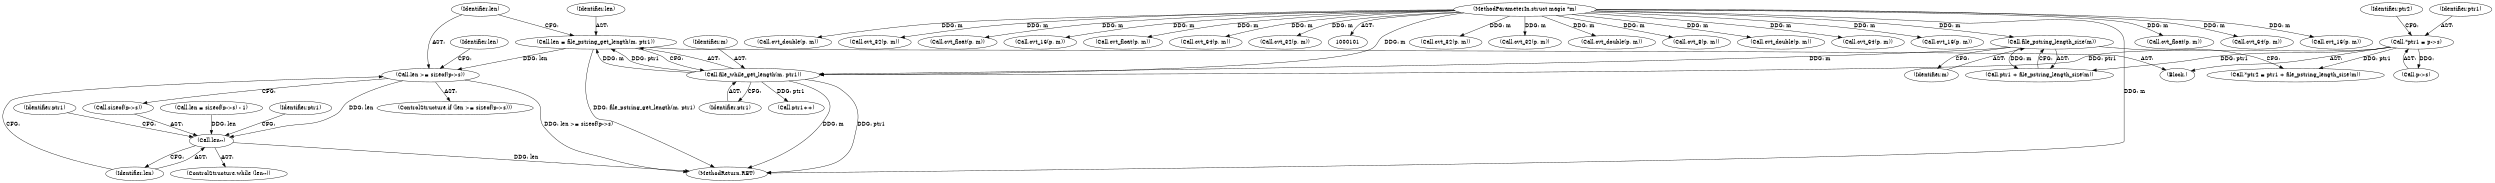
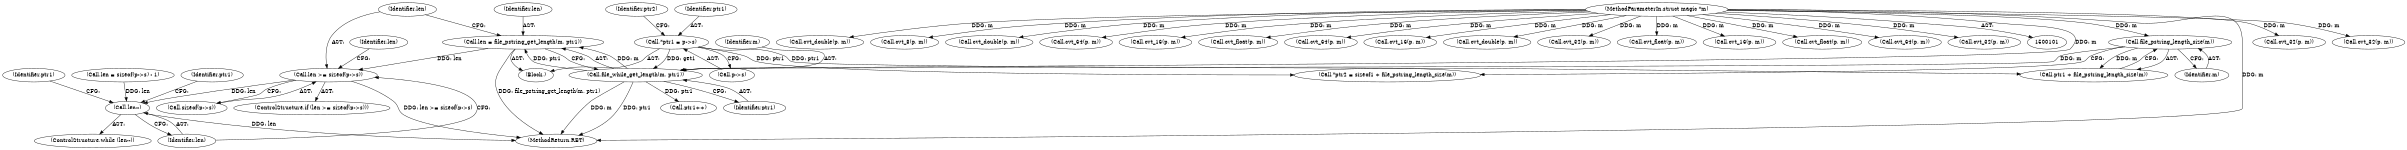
(1348, 42) -> (2047, 42)
(2103, 59) -> (681, 59)
(2428, 59) -> (735, 59)
(2296, 75) -> (1387, 75)
(164, 124) -> (266, 98)
